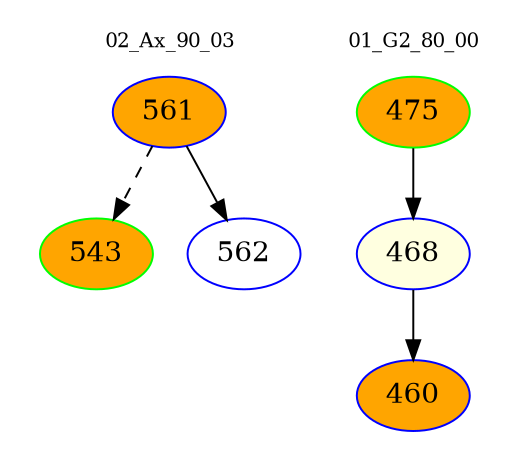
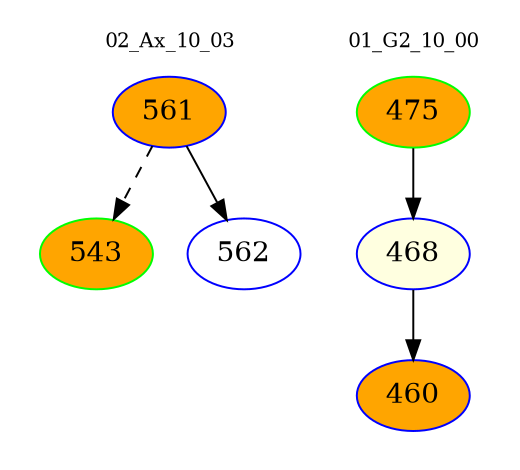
(170, 42) -> (170, 42)
(414, 42) -> (414, 42)
